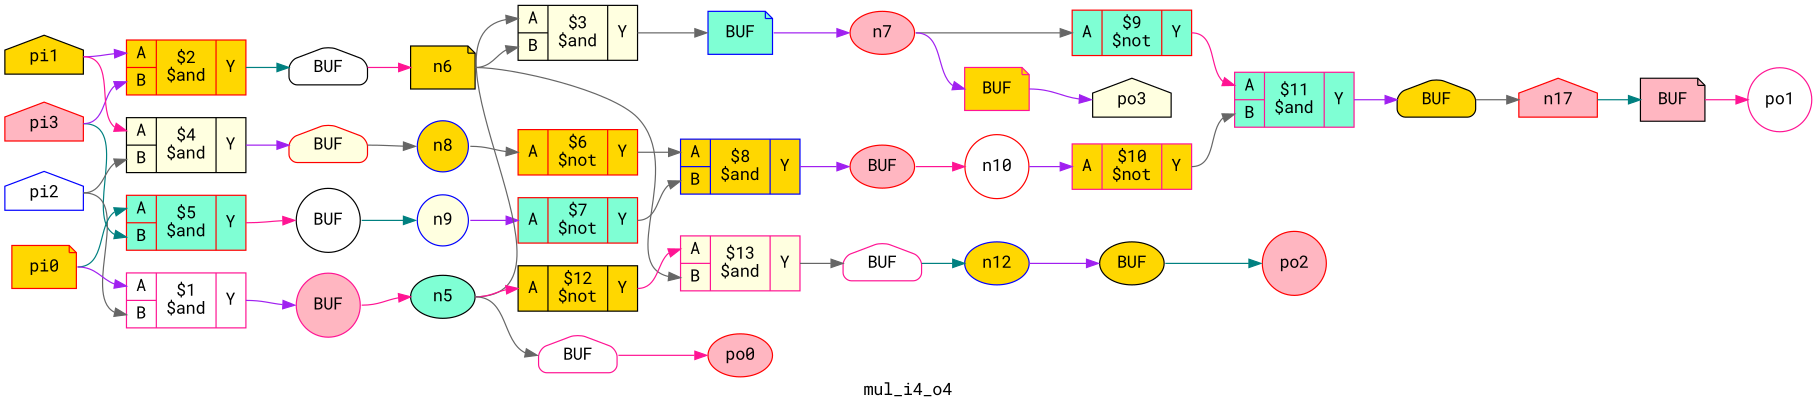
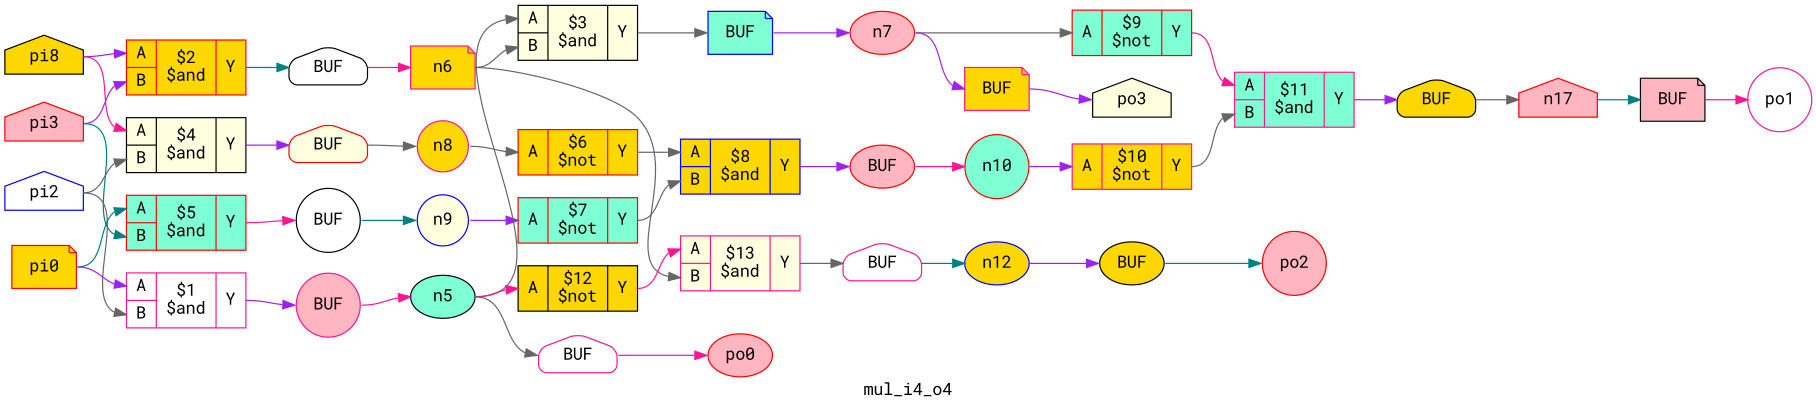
(44, 57) -> (44, 57)
(443, 67) -> (443, 67)
(443, 146) -> (443, 146)
(997, 167) -> (997, 167)
